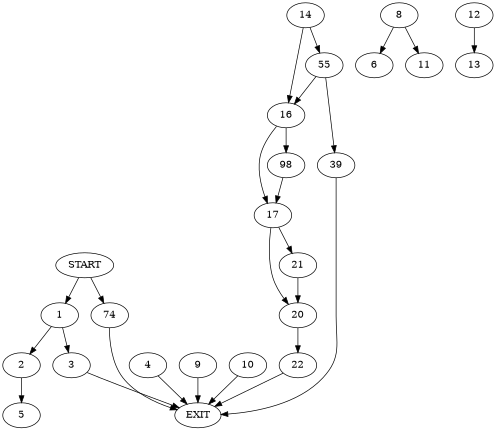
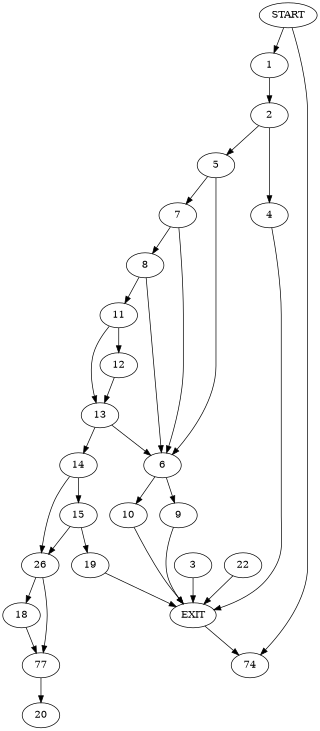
(324, 65) -> (78, 515)
(286, 115) -> (40, 565)
none -> (269, 162)
(286, 165) -> (22, 615)
(336, 165) -> (90, 565)
none -> (178, 215)
(273, 215) -> (41, 665)
(298, 265) -> none
none -> (216, 319)
(65, 337) -> none
none -> (119, 337)
(298, 337) -> none
none -> (92, 359)
(124, 379) -> (219, 638)
none -> (91, 437)
none -> (128, 438)
none -> (148, 487)
none -> (169, 487)
